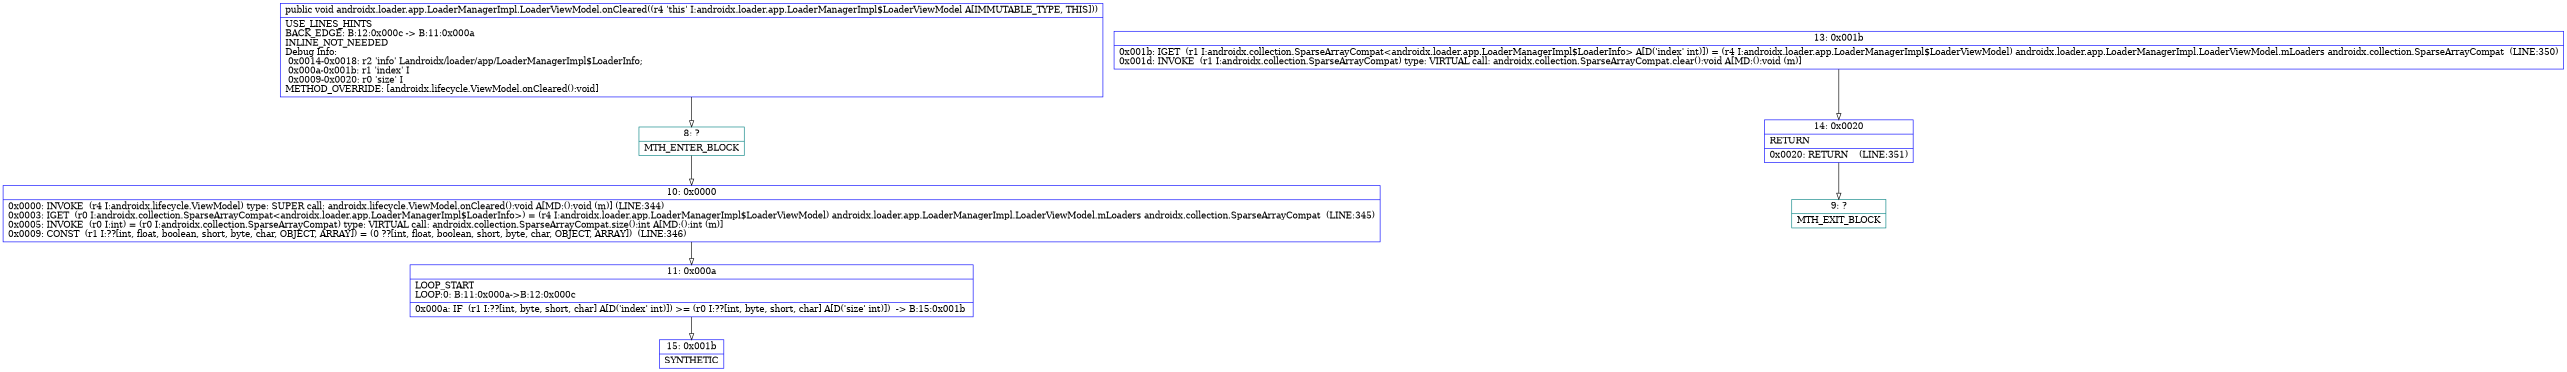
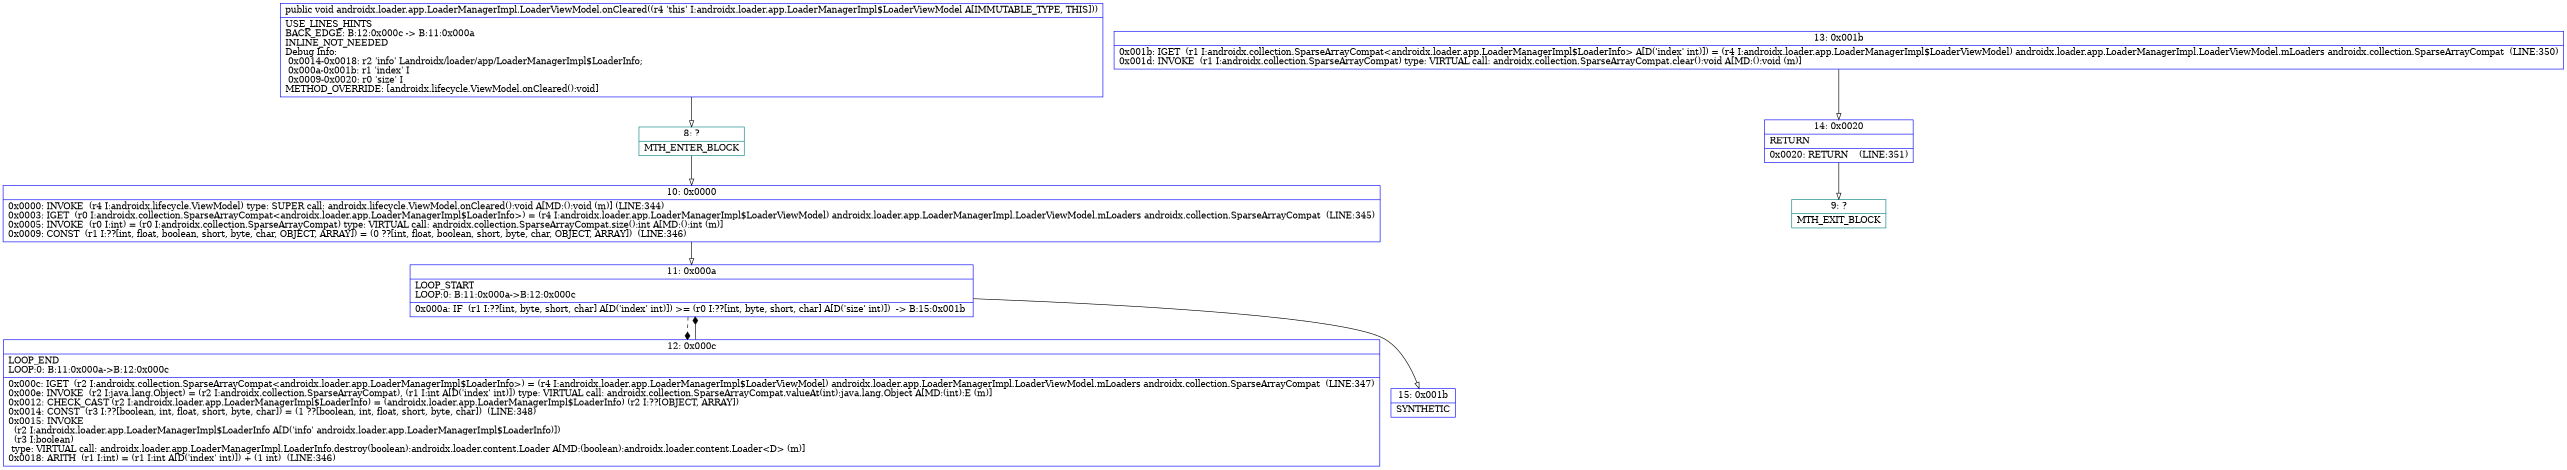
none -> (692, 403)
